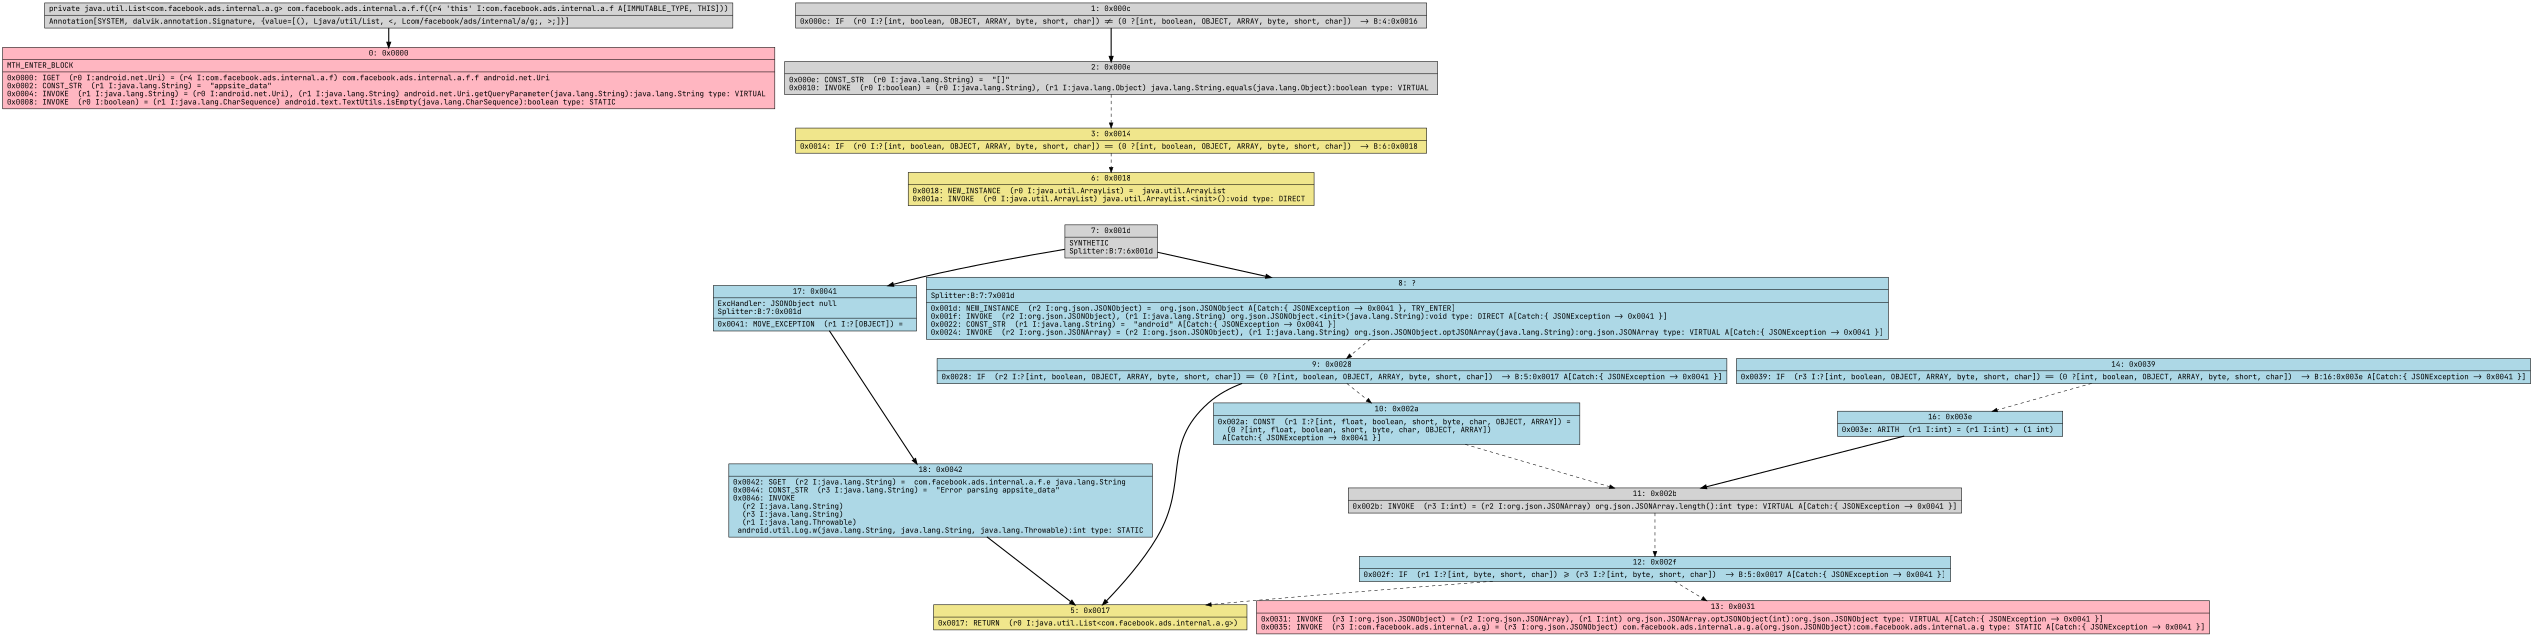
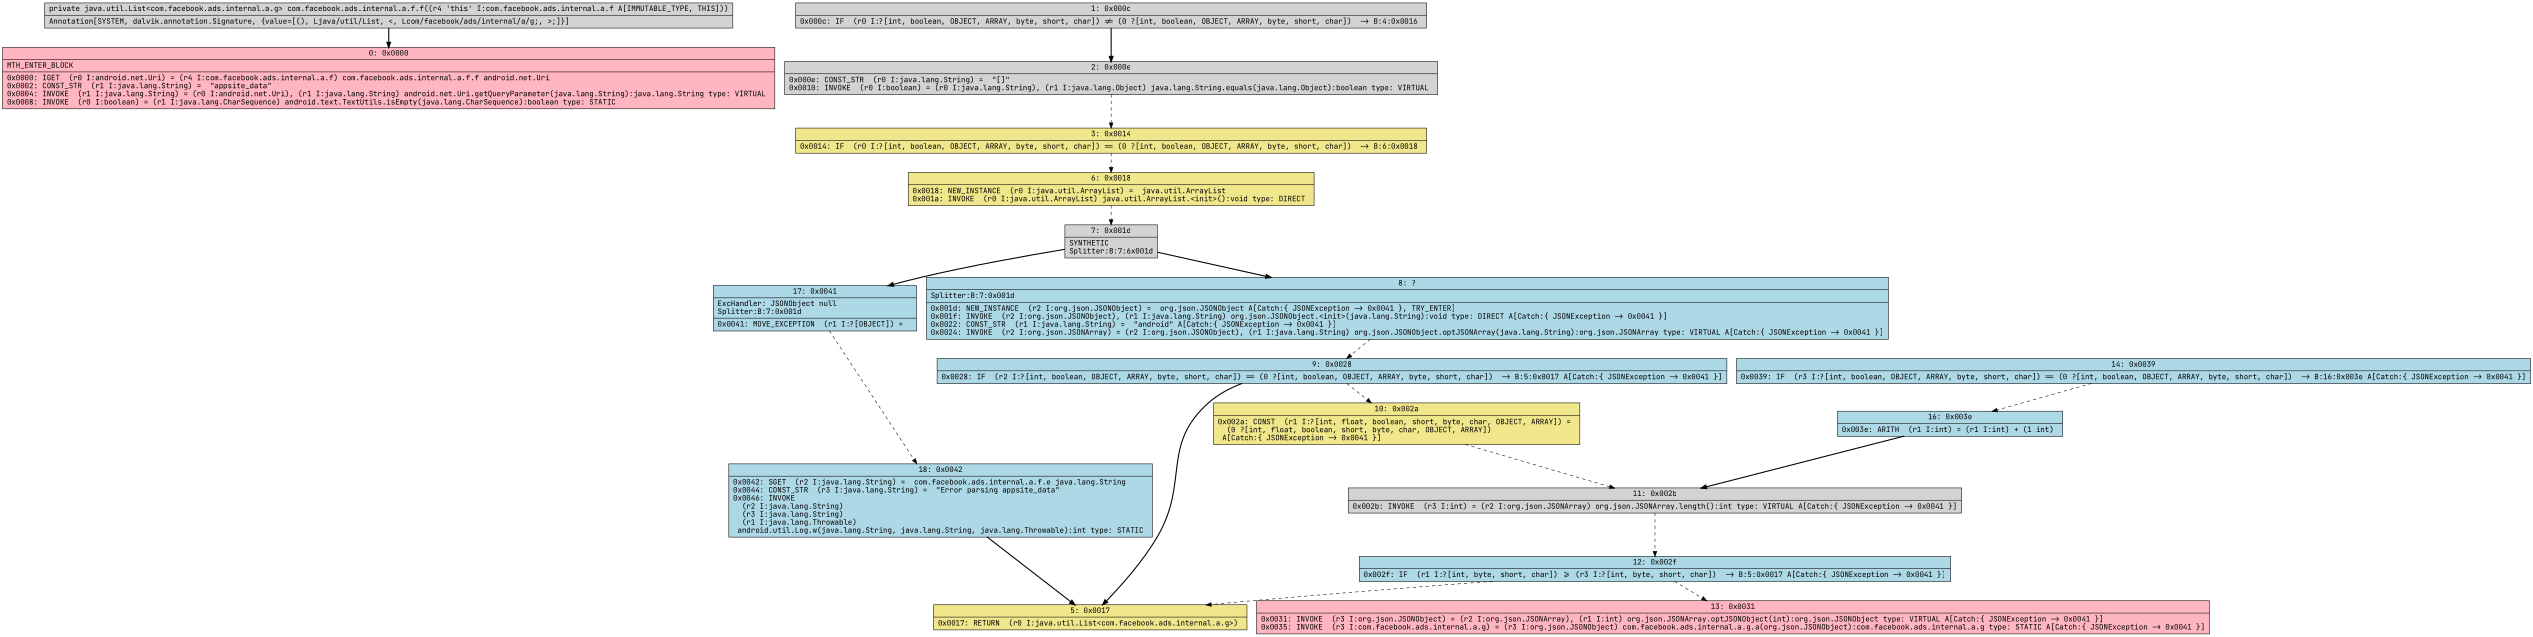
none -> (1111, 212)
(973, 296) -> (973, 296)
(872, 395) -> (872, 395)
(1397, 424) -> (1397, 424)
